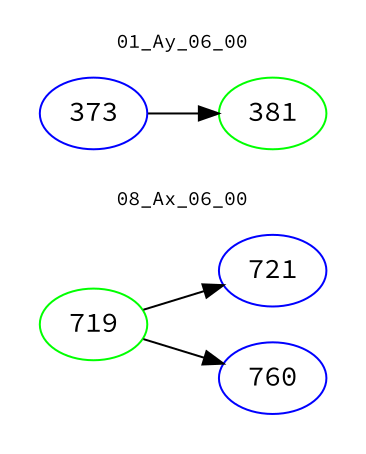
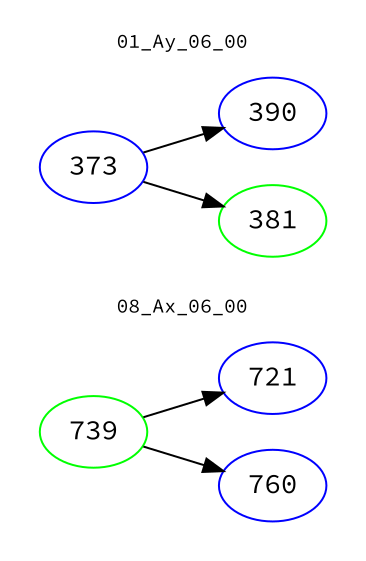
none -> (273, 113)
(94, 324) -> (94, 432)
